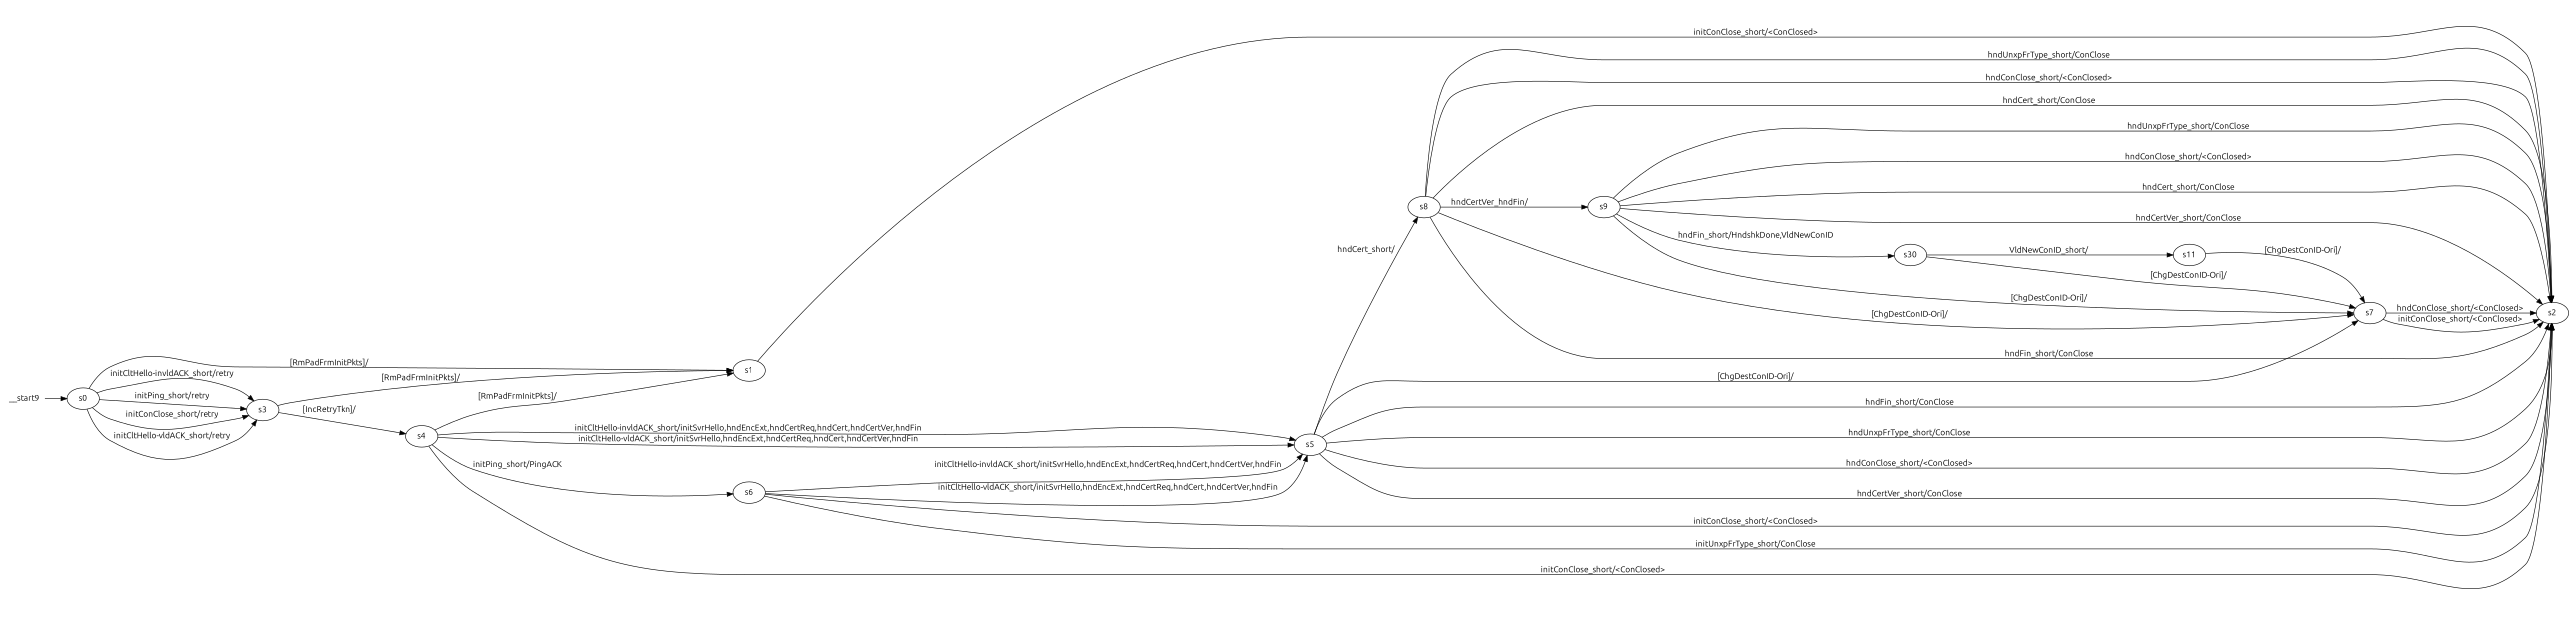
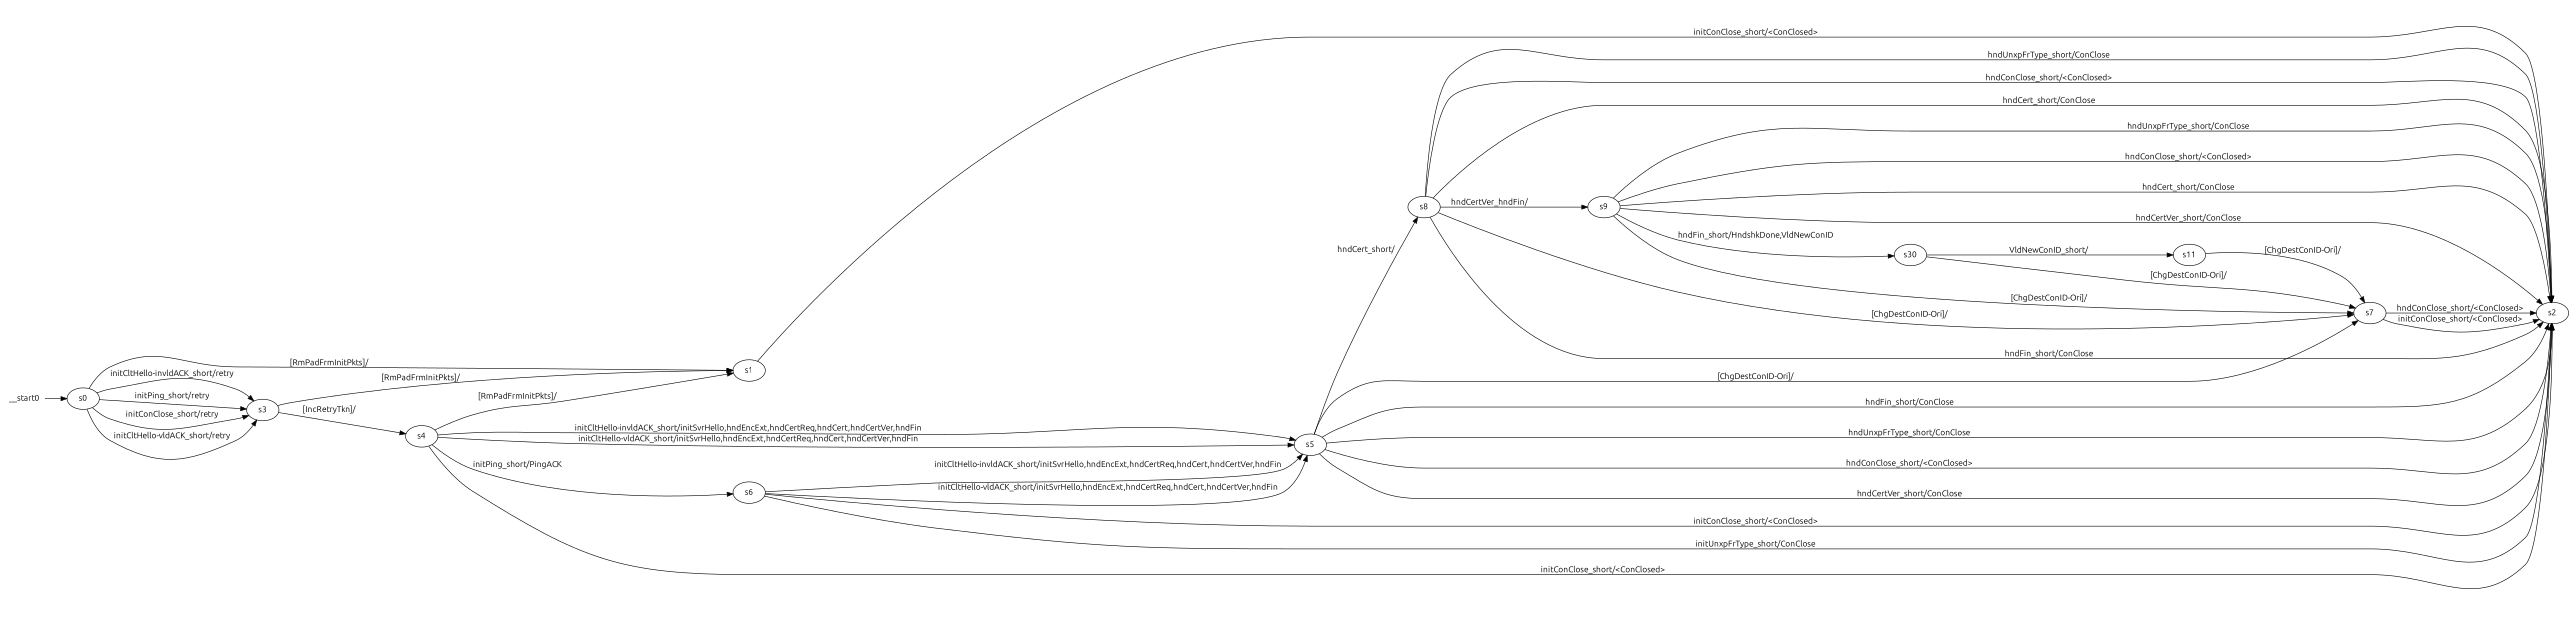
(25, 399) -> (25, 399)
